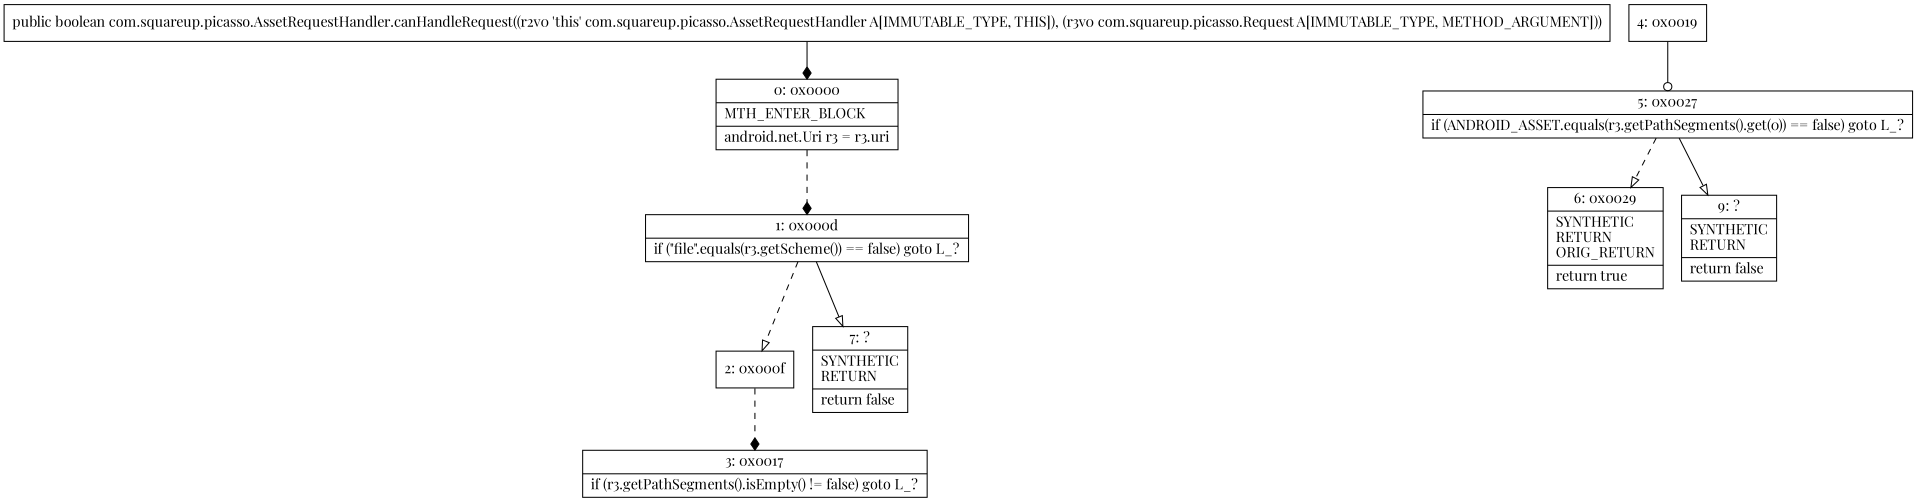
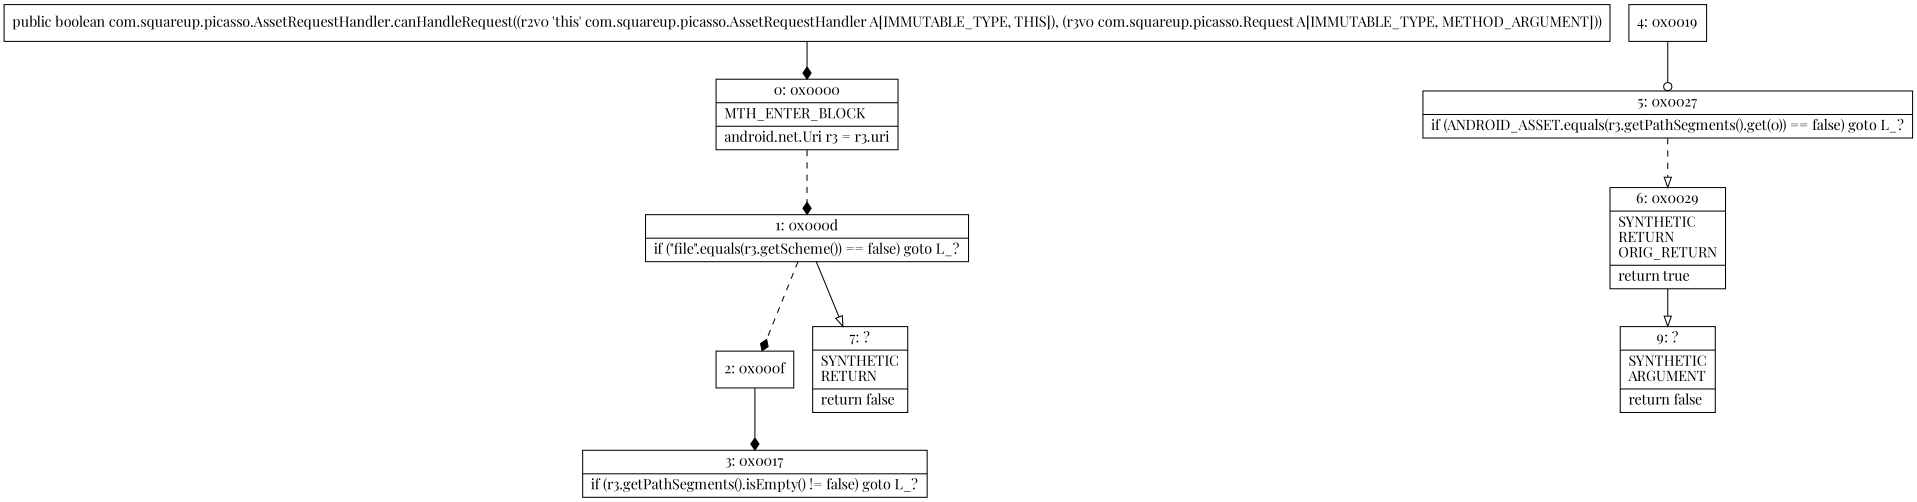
(1691, 162) -> (1668, 302)
(1718, 245) -> (1667, 377)
(782, 301) -> (782, 300)
(755, 413) -> (755, 413)
